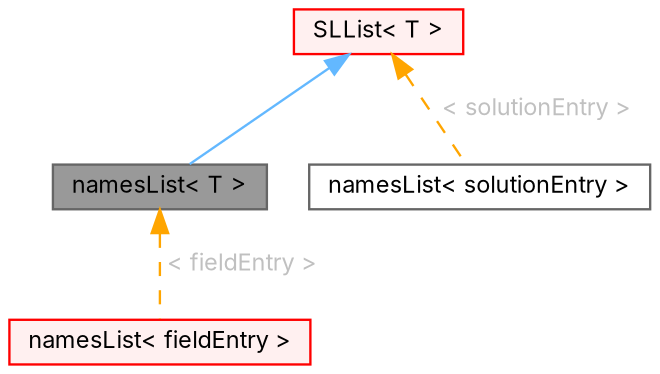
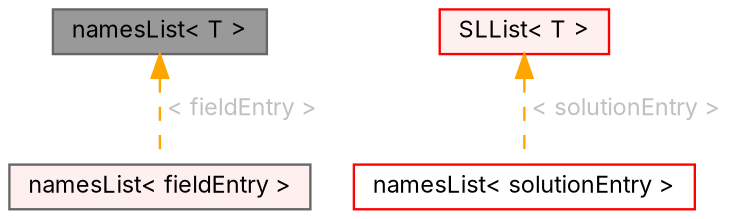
(260, 116) -> none
(480, 187) -> (524, 187)
(160, 342) -> (160, 187)
